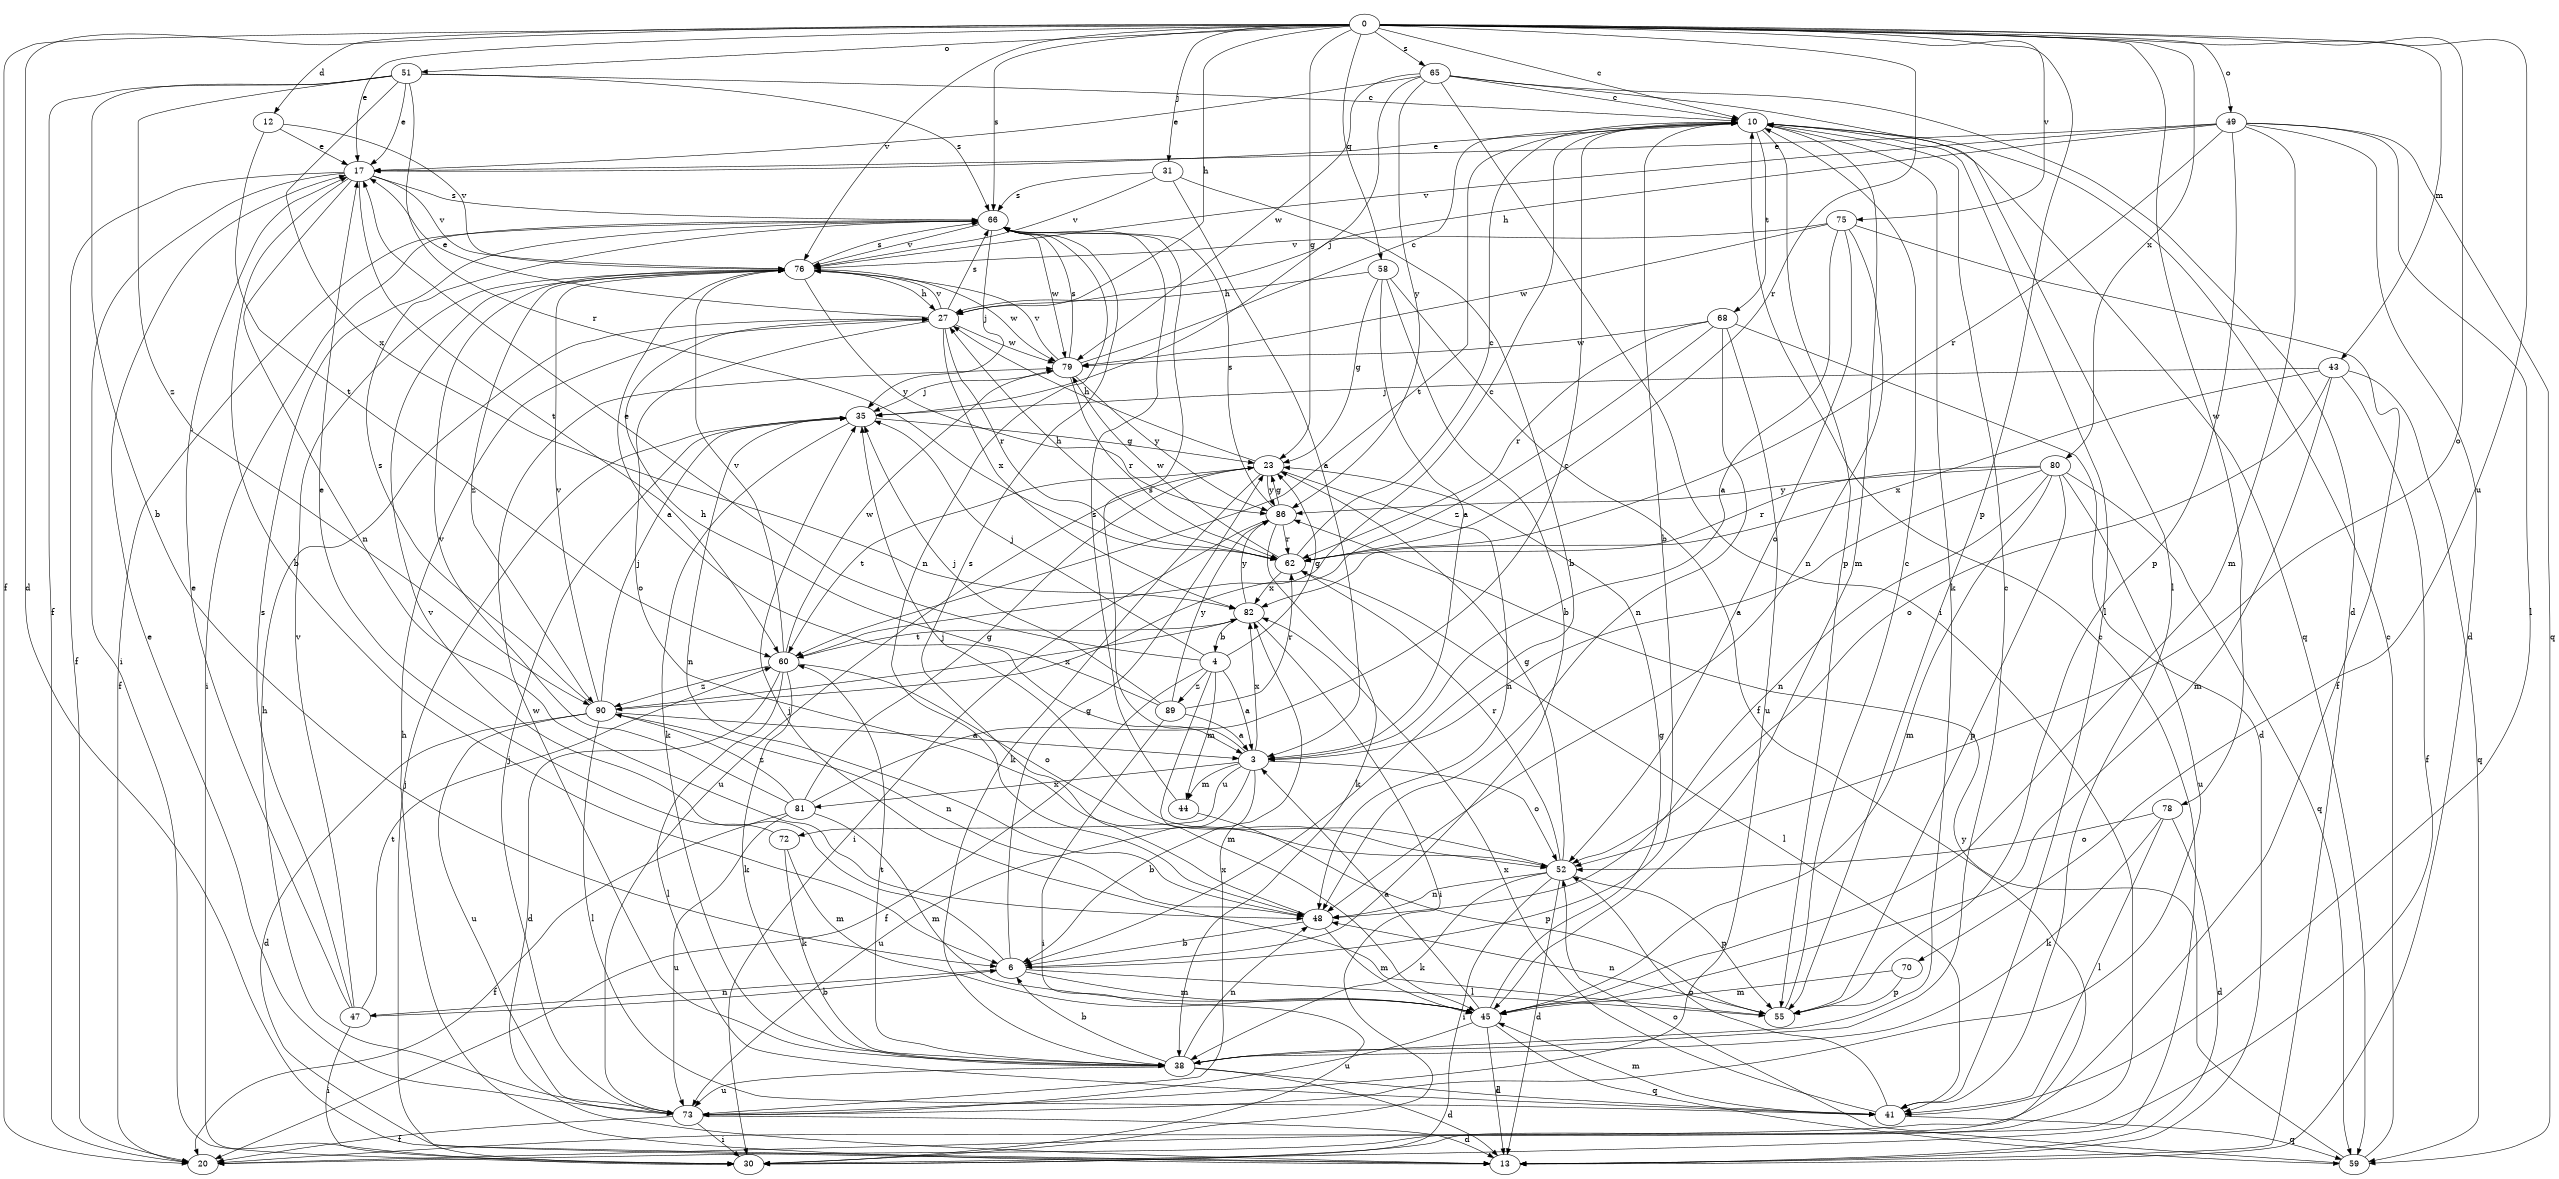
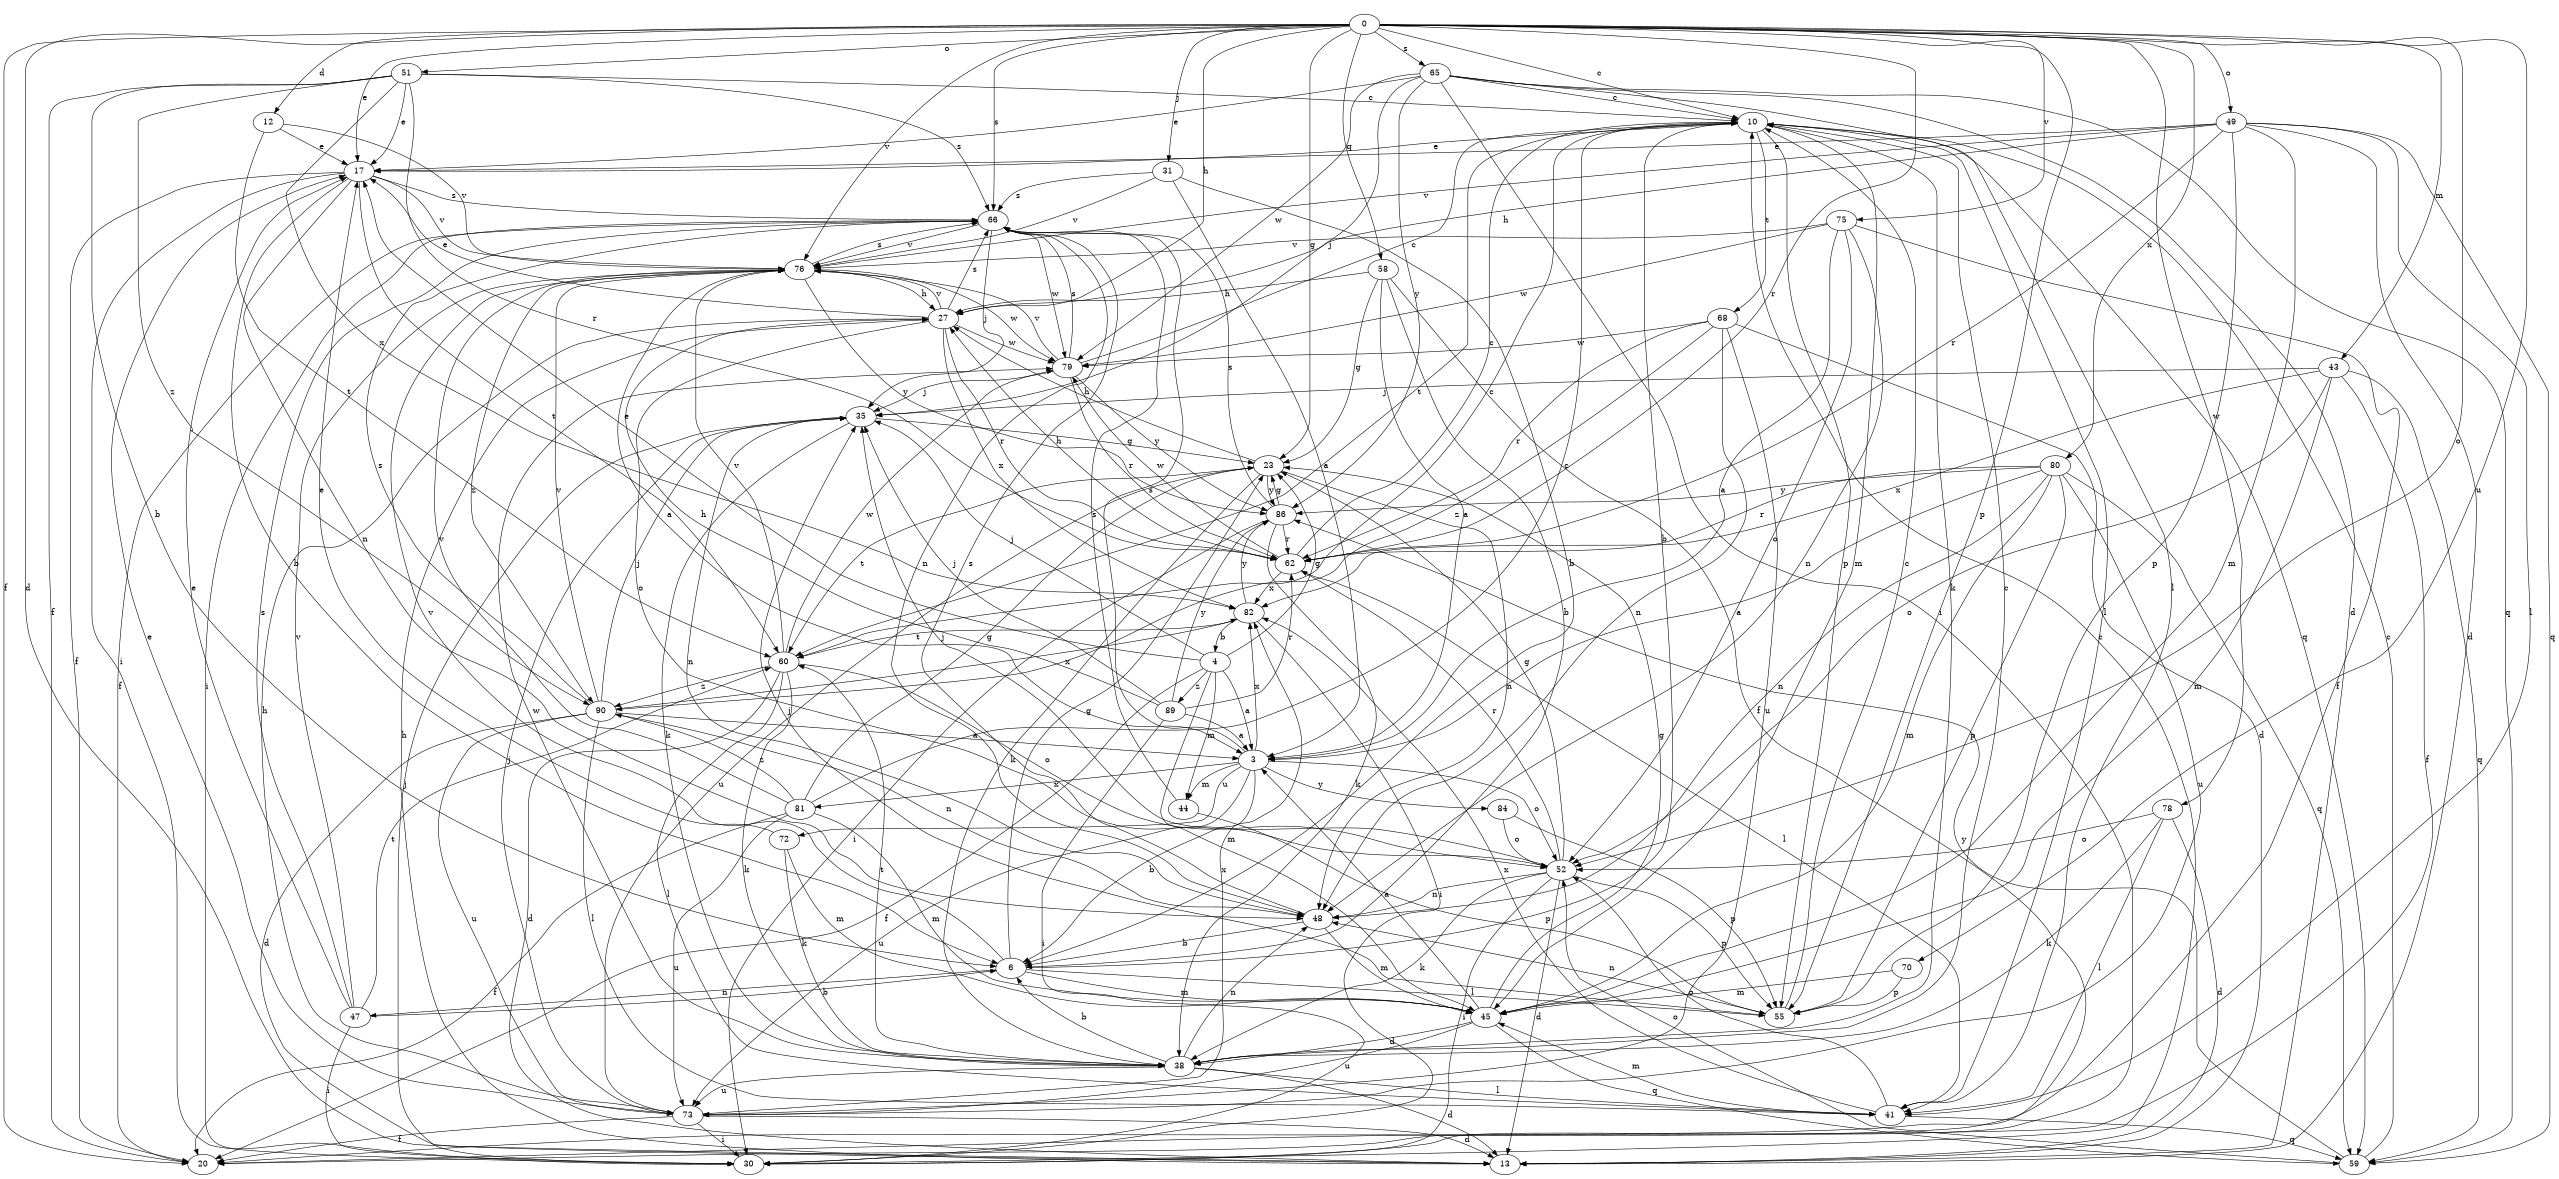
none -> (2383, 328)
none -> (1503, 809)
(1495, 1088) -> (1337, 1046)
